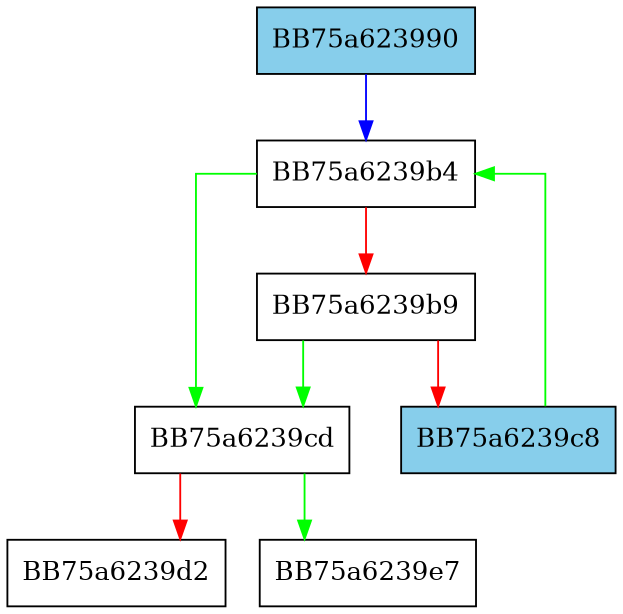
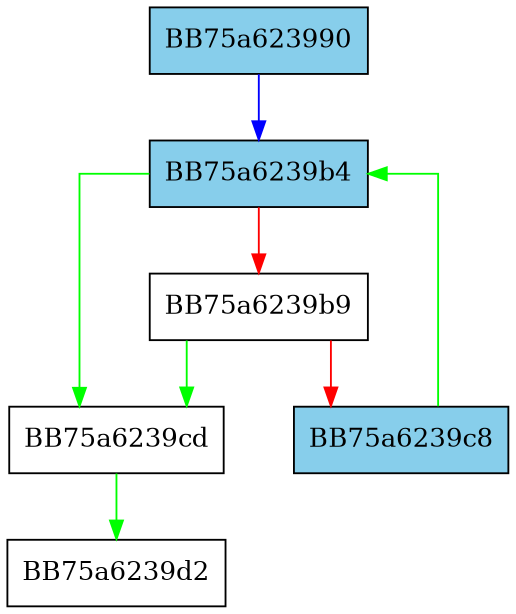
(366, 174) -> (259, 174)
(180, 497) -> (116, 497)
(368, 573) -> none
